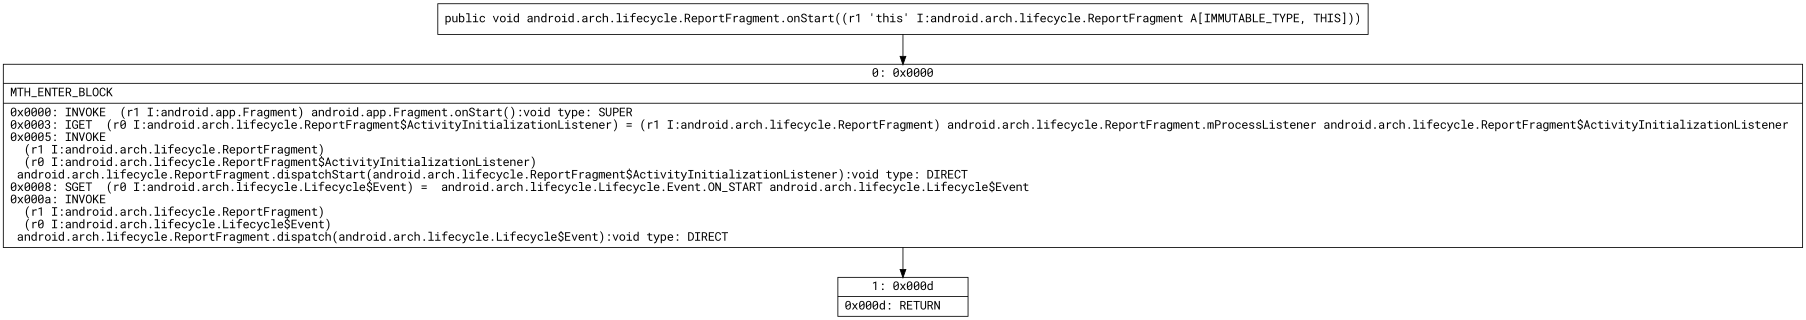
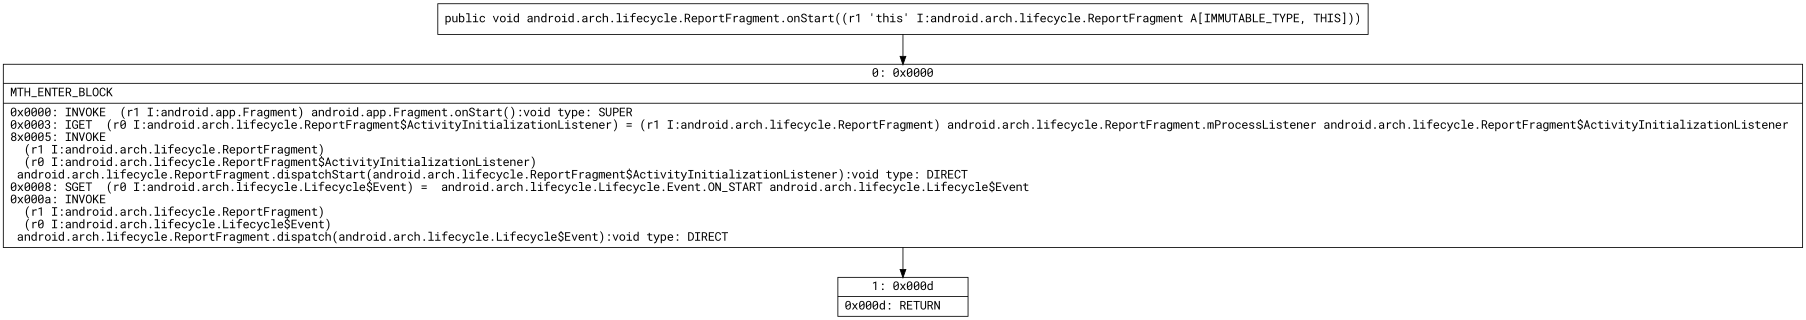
(65, 138) -> (65, 138)
